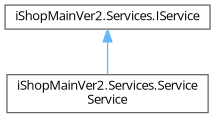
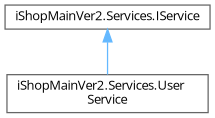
(108, 94) -> (108, 94)
